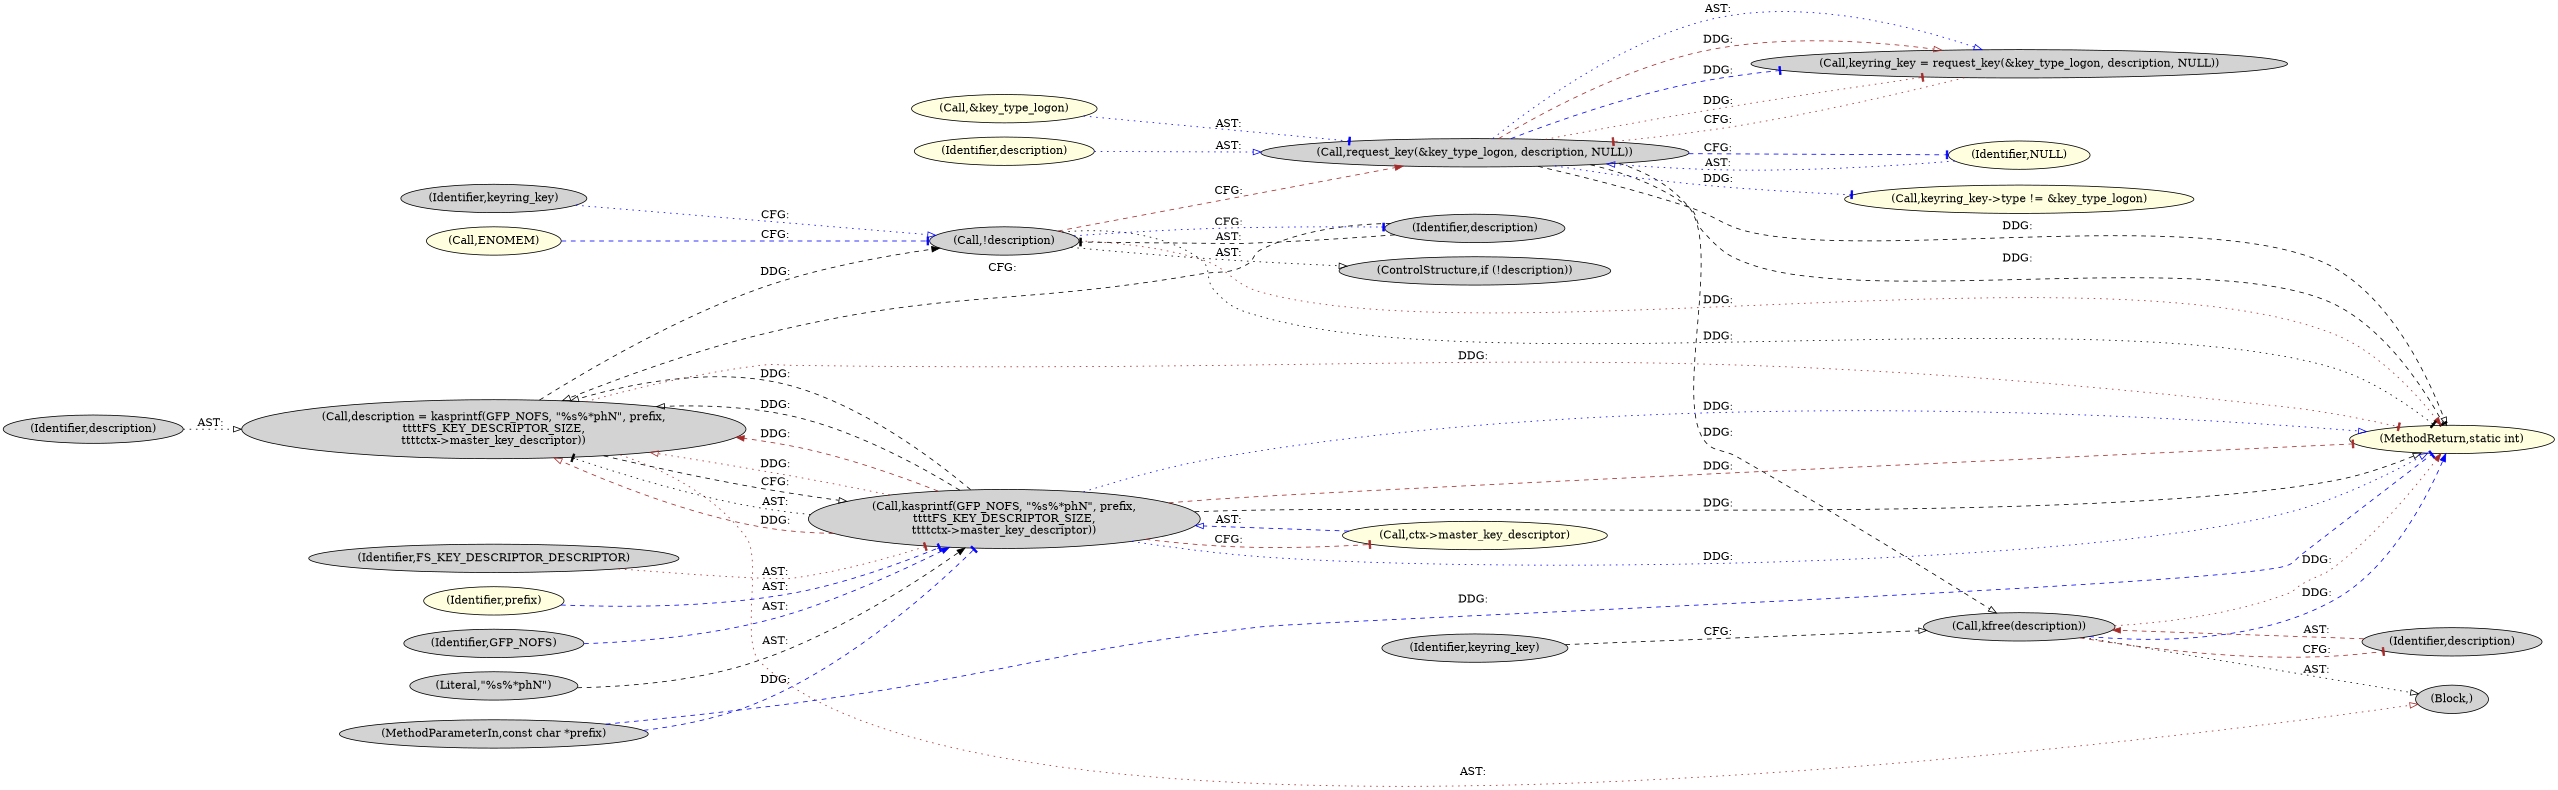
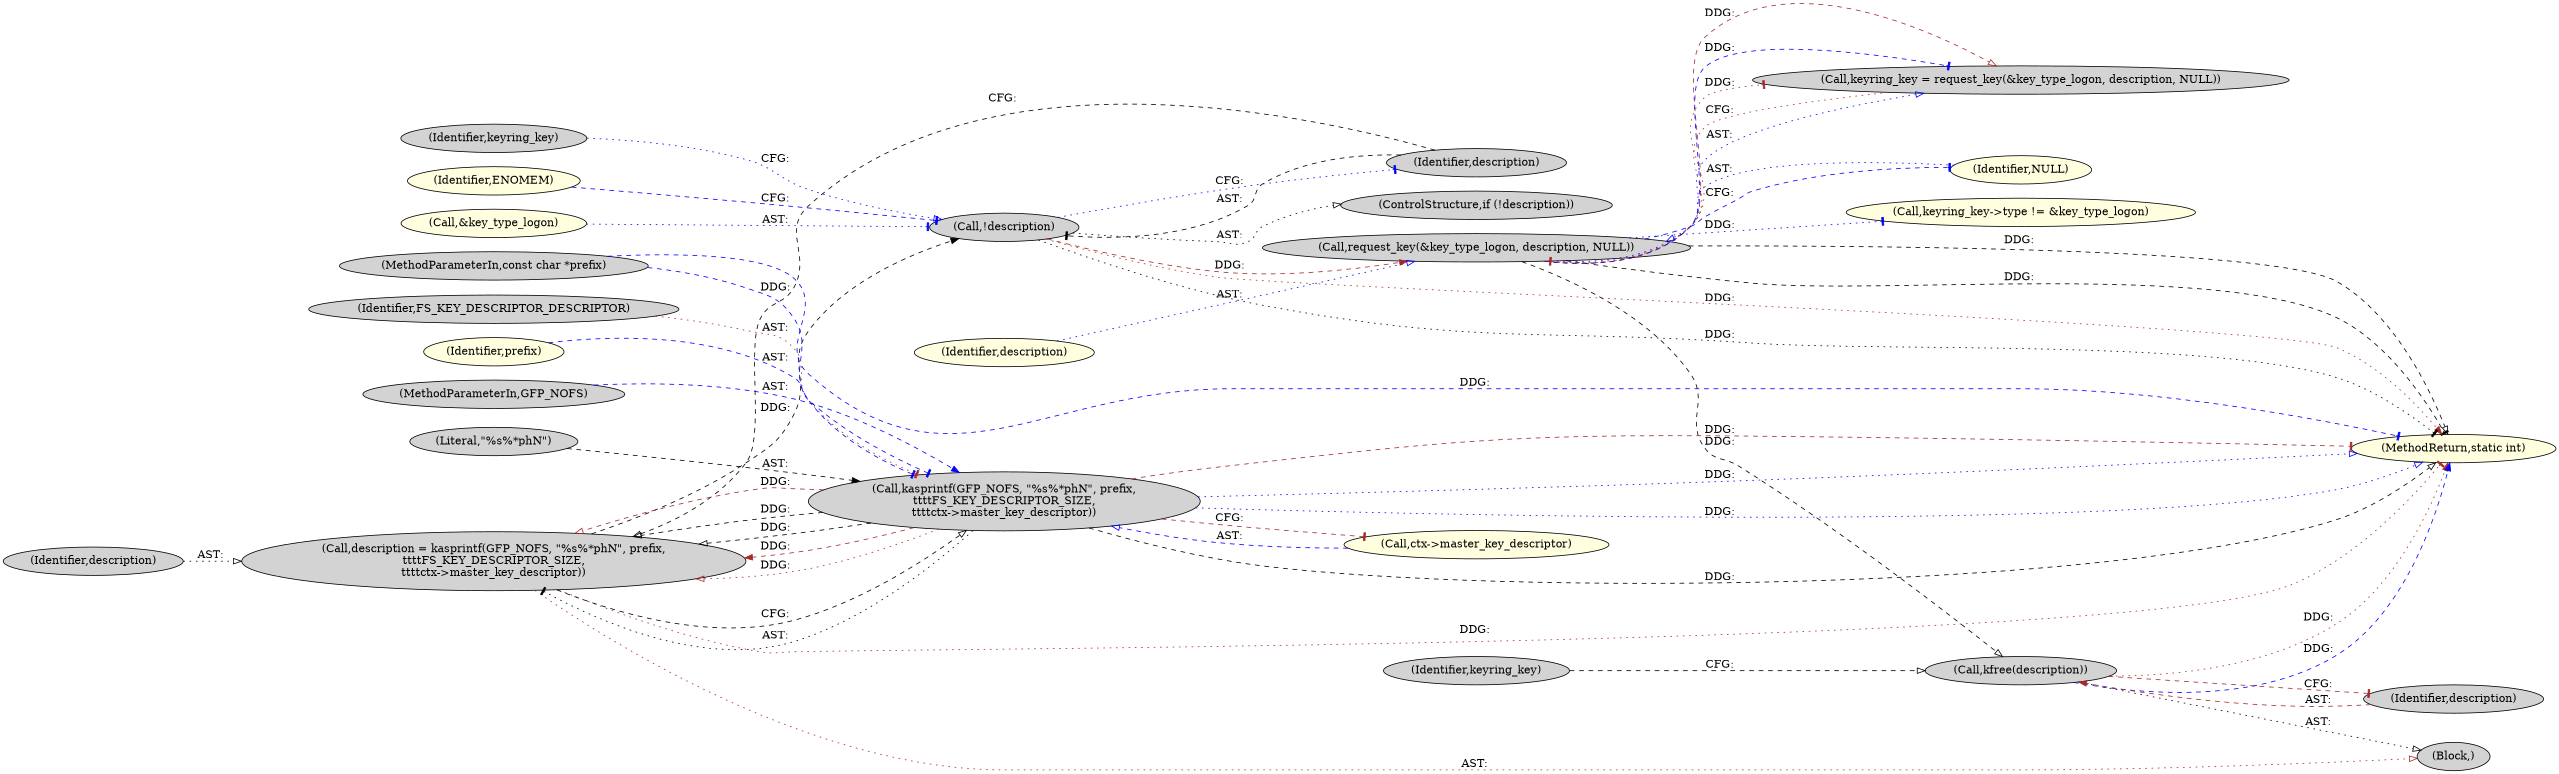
(1215, 128) -> (756, 225)
(1231, 191) -> (1231, 265)
(494, 241) -> (494, 181)
(494, 643) -> (494, 394)
